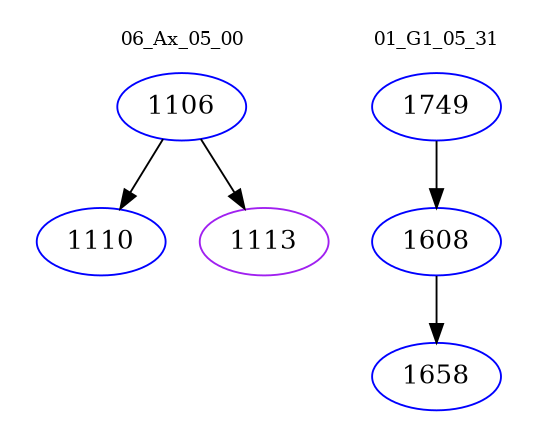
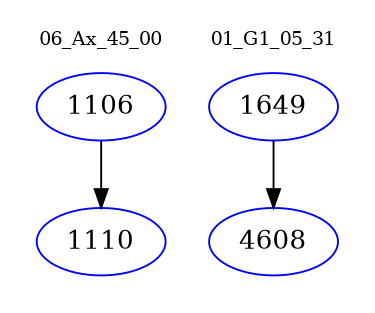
(183, 40) -> (101, 40)
(437, 107) -> (274, 107)
(264, 242) -> none
(437, 242) -> (274, 242)
(437, 377) -> none
